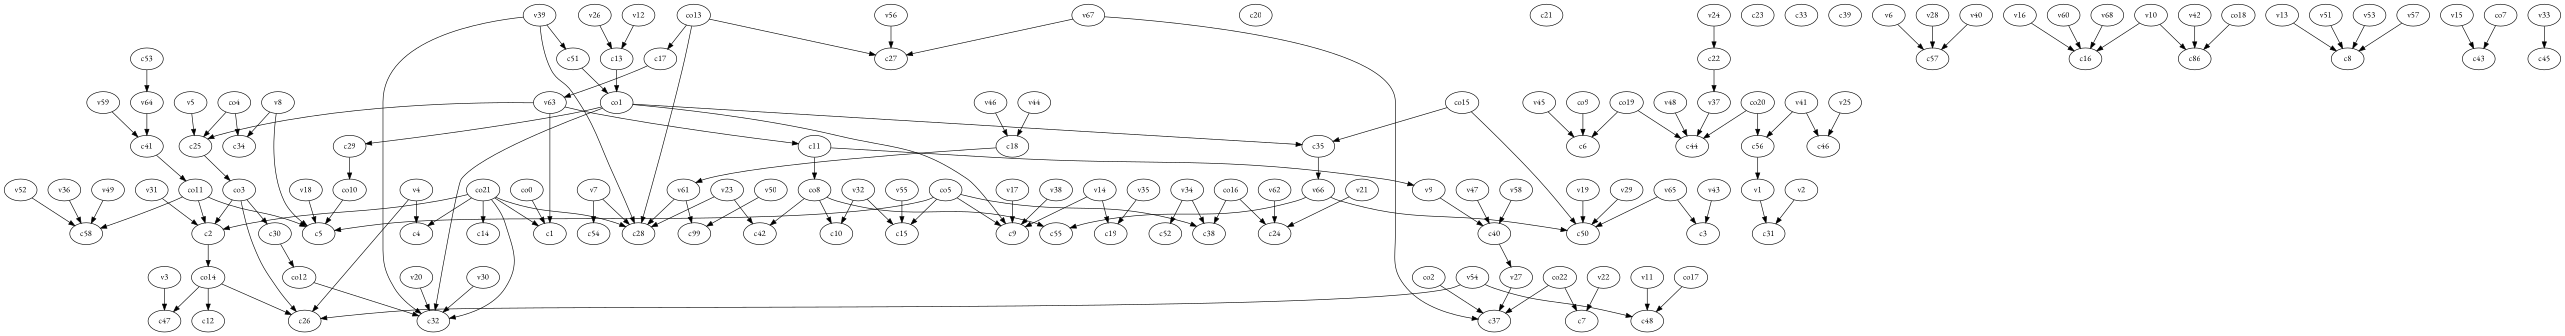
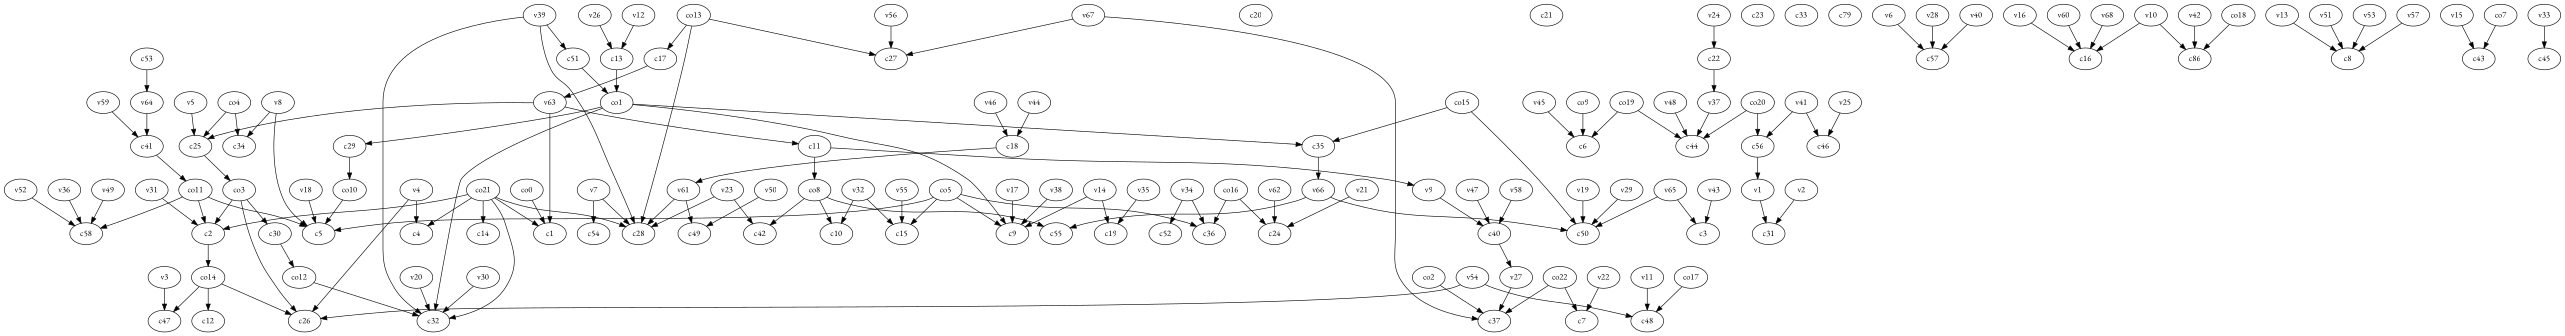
(1845, 15) -> (1845, 15)
(694, 234) -> (694, 234)
(1209, 234) -> (1209, 234)
